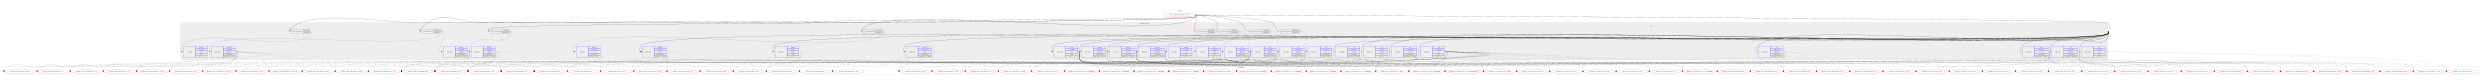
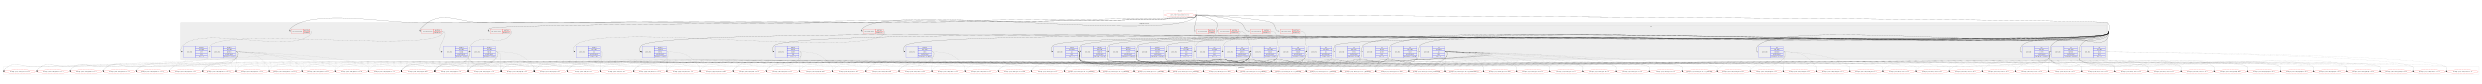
none -> (882, 72)
